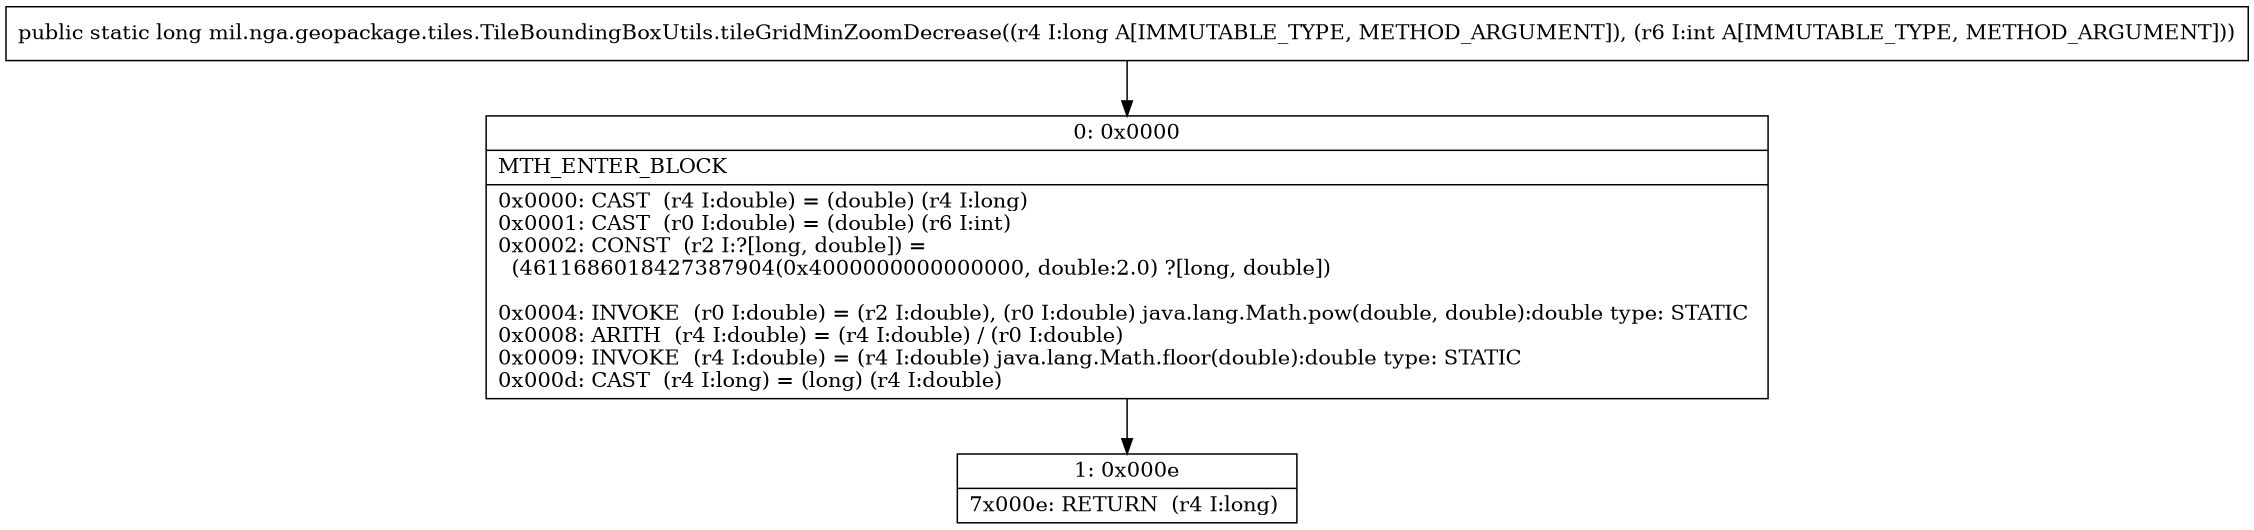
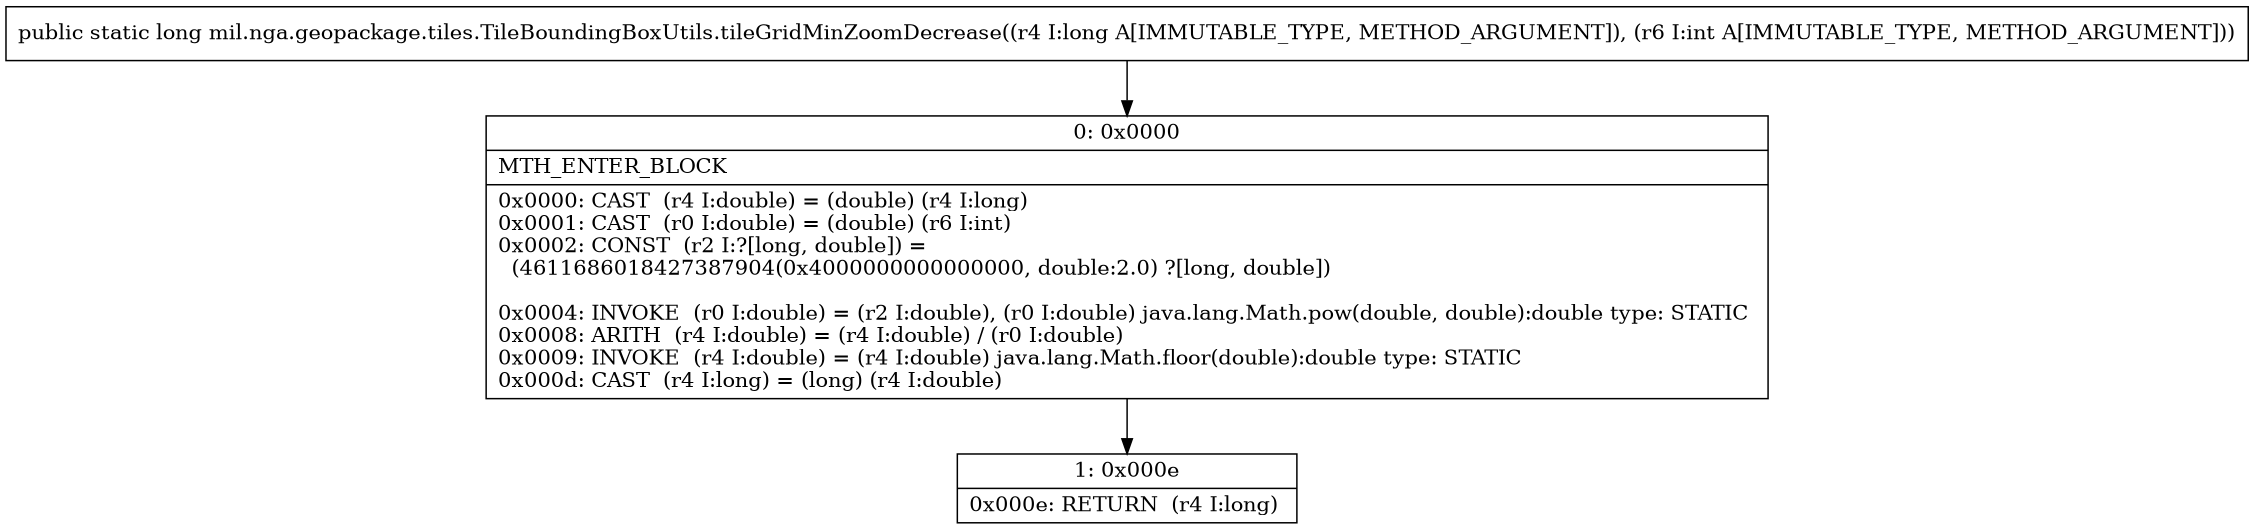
(1127, 505) -> (1127, 505)
